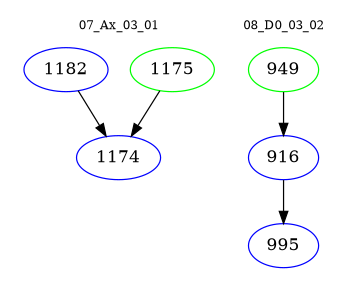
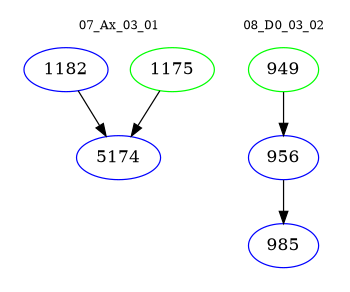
(119, 158) -> (119, 158)
(284, 158) -> (284, 158)
(284, 246) -> (284, 246)
